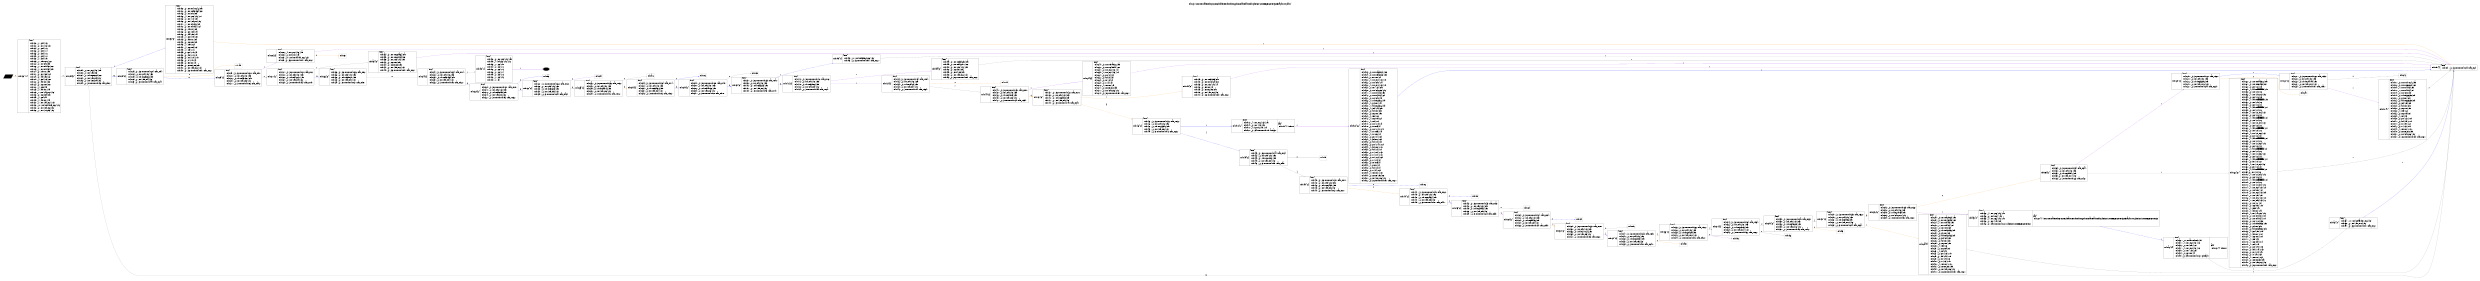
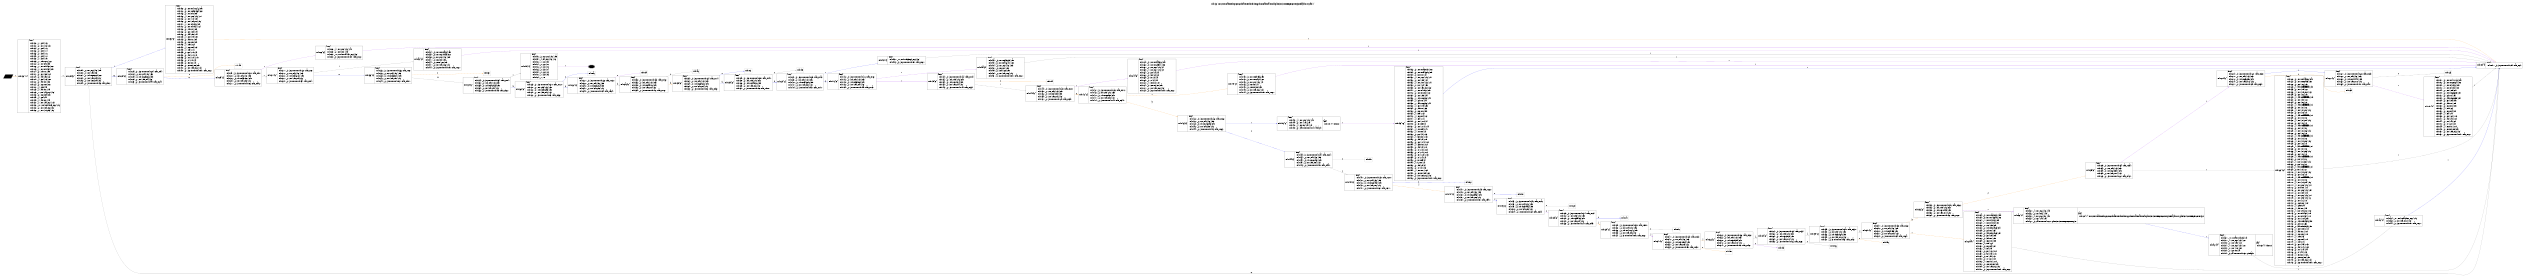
(326, 56) -> (447, 74)
